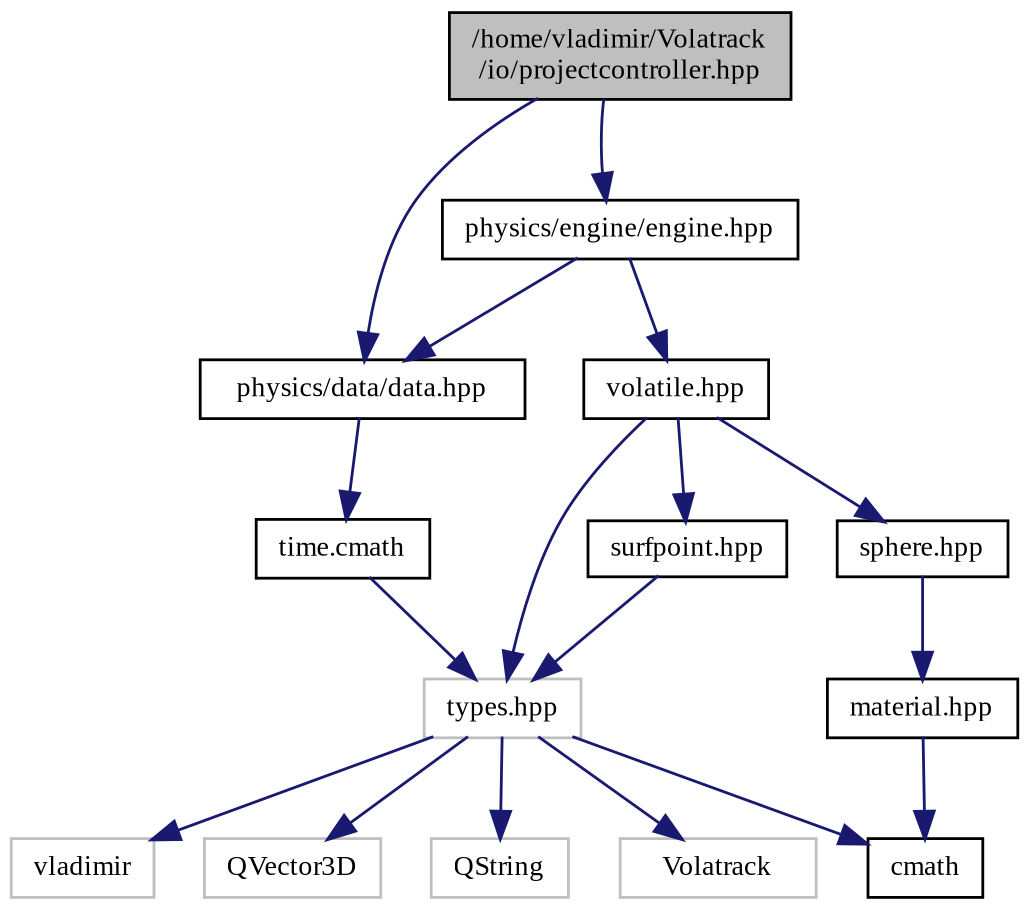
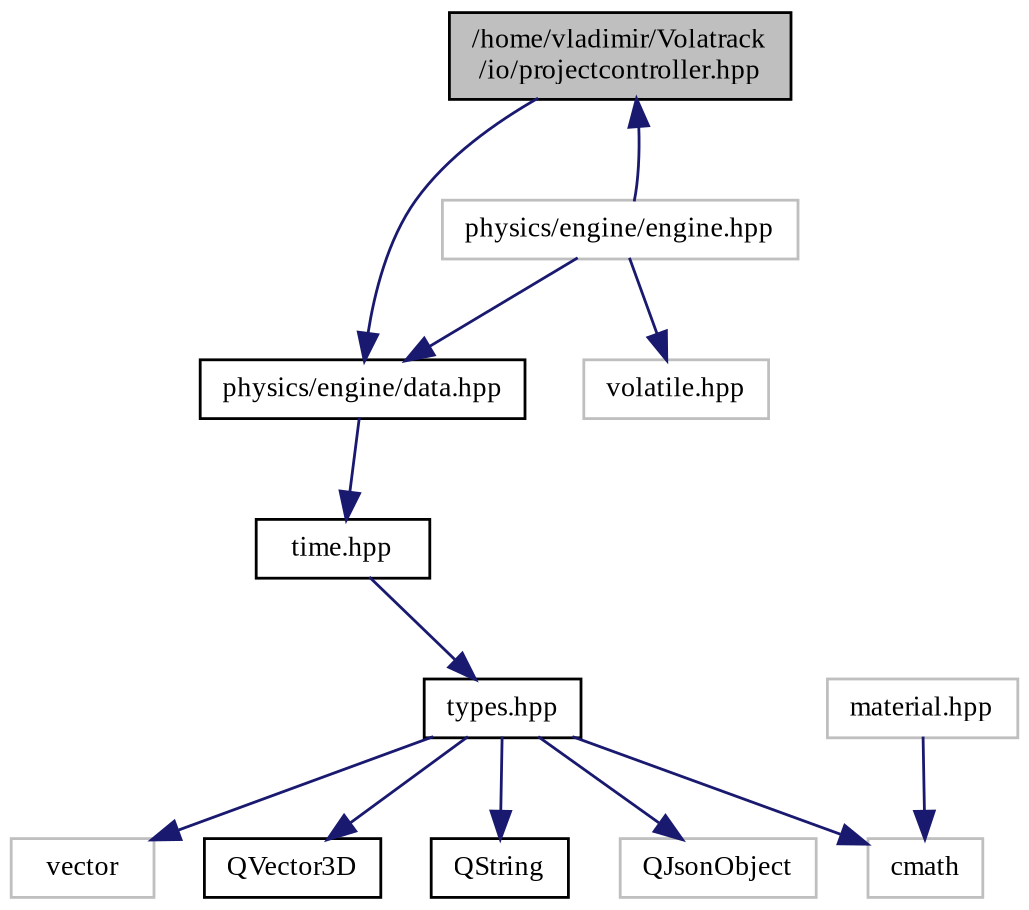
(601, 136) -> (639, 164)
(620, 230) -> (620, 230)
(363, 389) -> (363, 389)
(676, 389) -> (676, 389)
(559, 523) -> none
(343, 549) -> (343, 549)
(687, 549) -> none
(923, 549) -> none
(503, 708) -> (503, 708)
(923, 708) -> (923, 708)
(83, 868) -> (83, 868)
(293, 868) -> (293, 868)
(500, 868) -> (500, 868)
(718, 868) -> (718, 868)
(925, 868) -> (925, 868)
